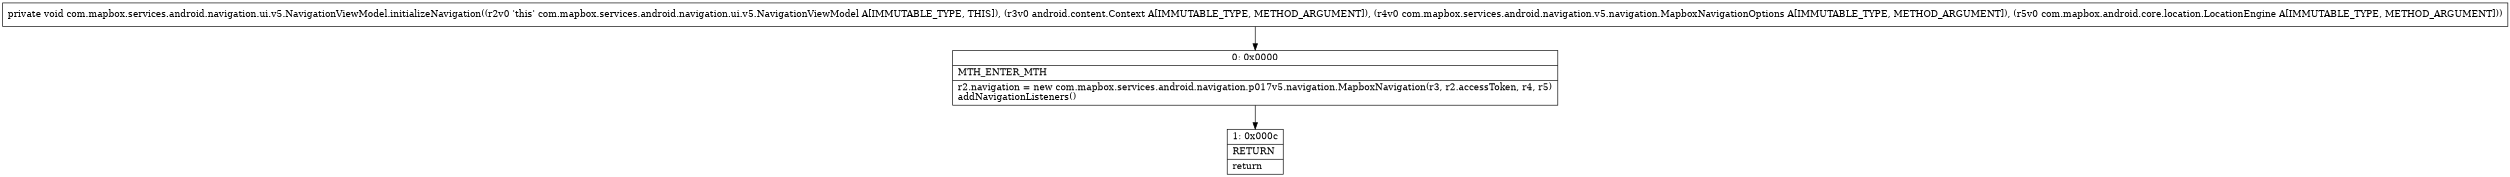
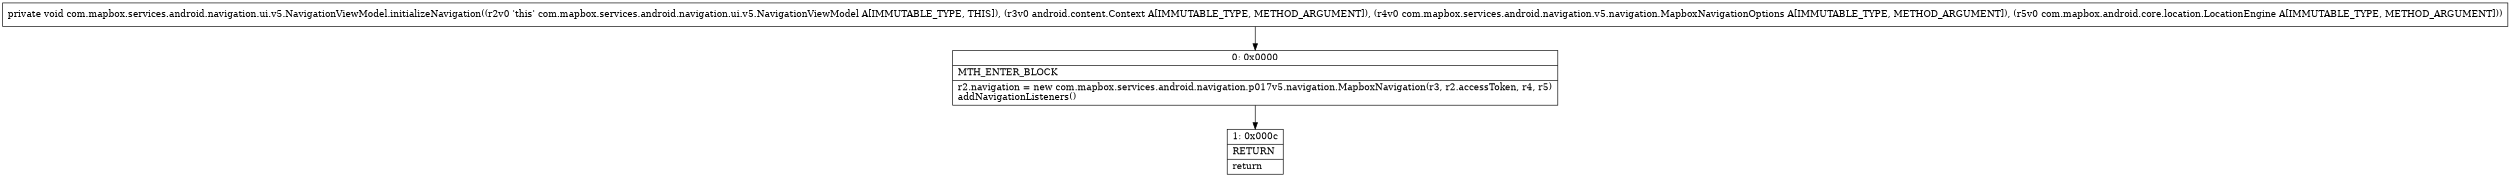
(1002, 73) -> (1008, 73)
